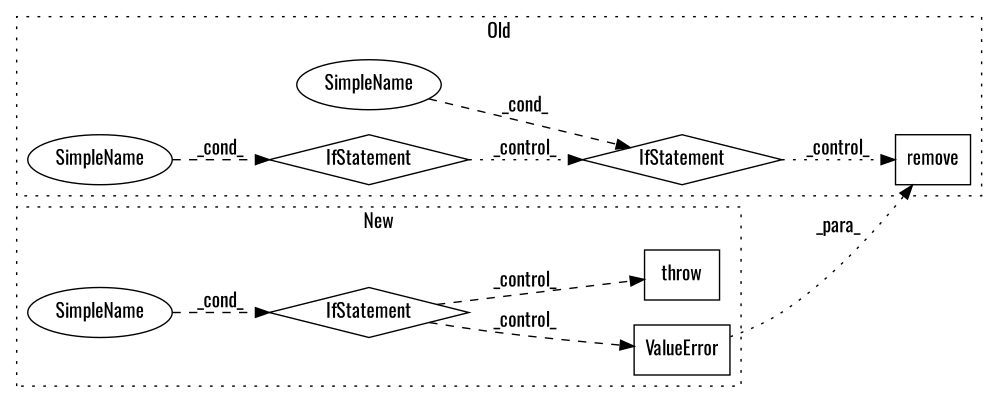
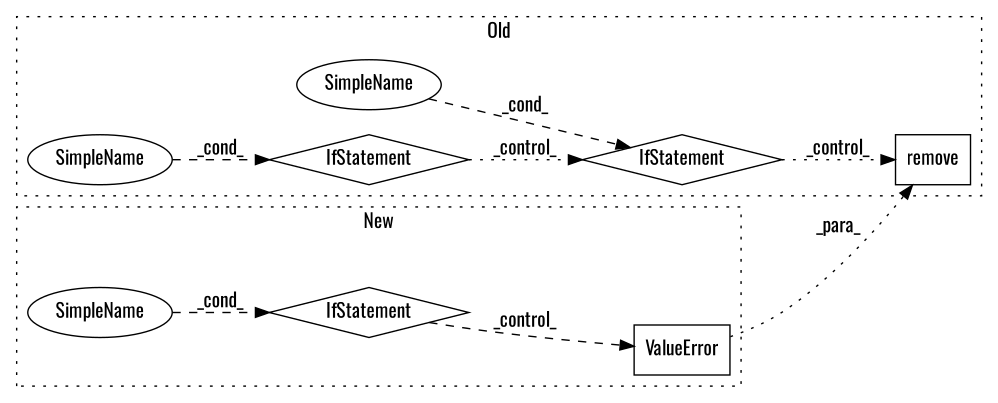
(682, 275) -> none
